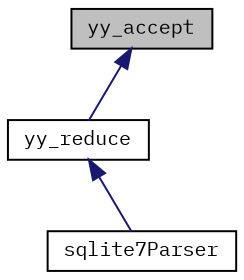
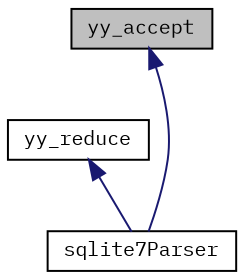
(105, 93) -> (169, 150)
